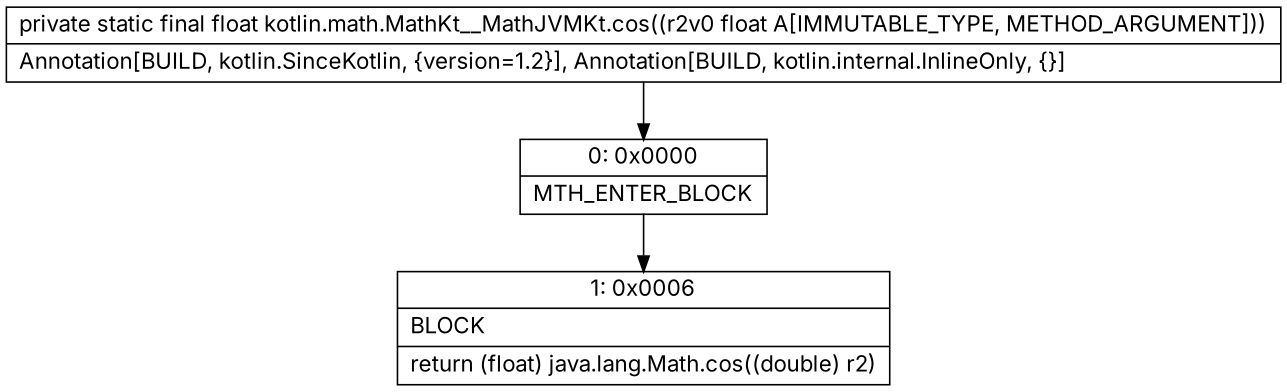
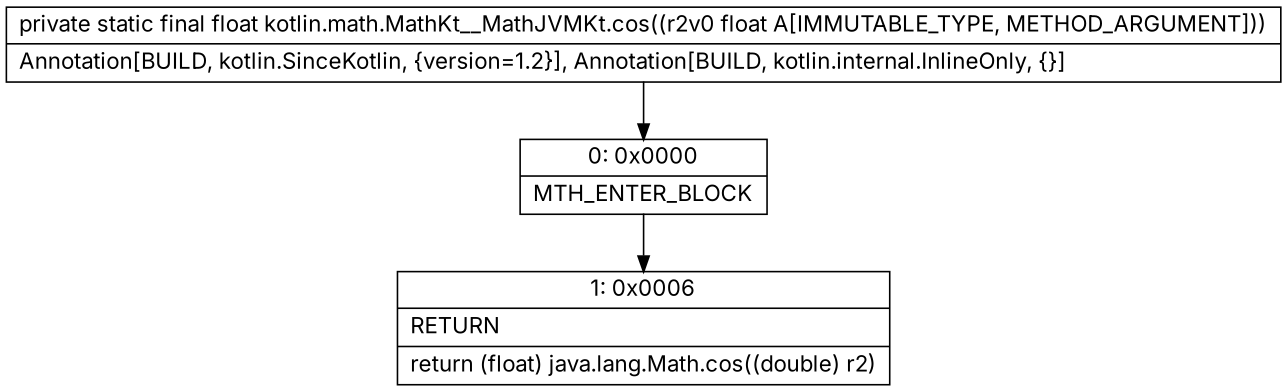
(448, 327) -> (456, 327)
